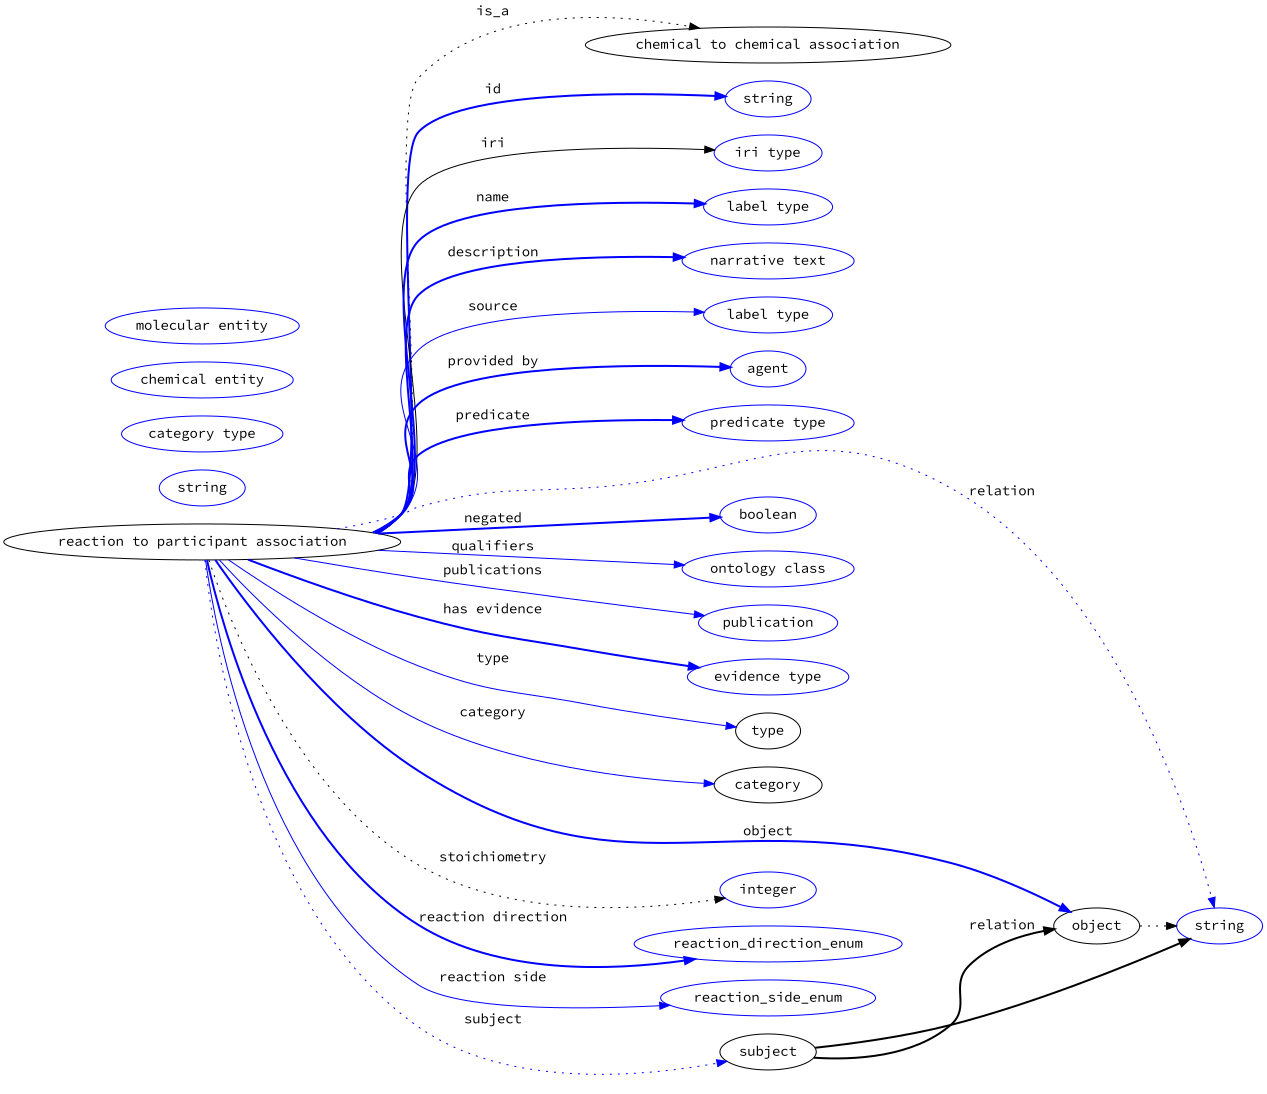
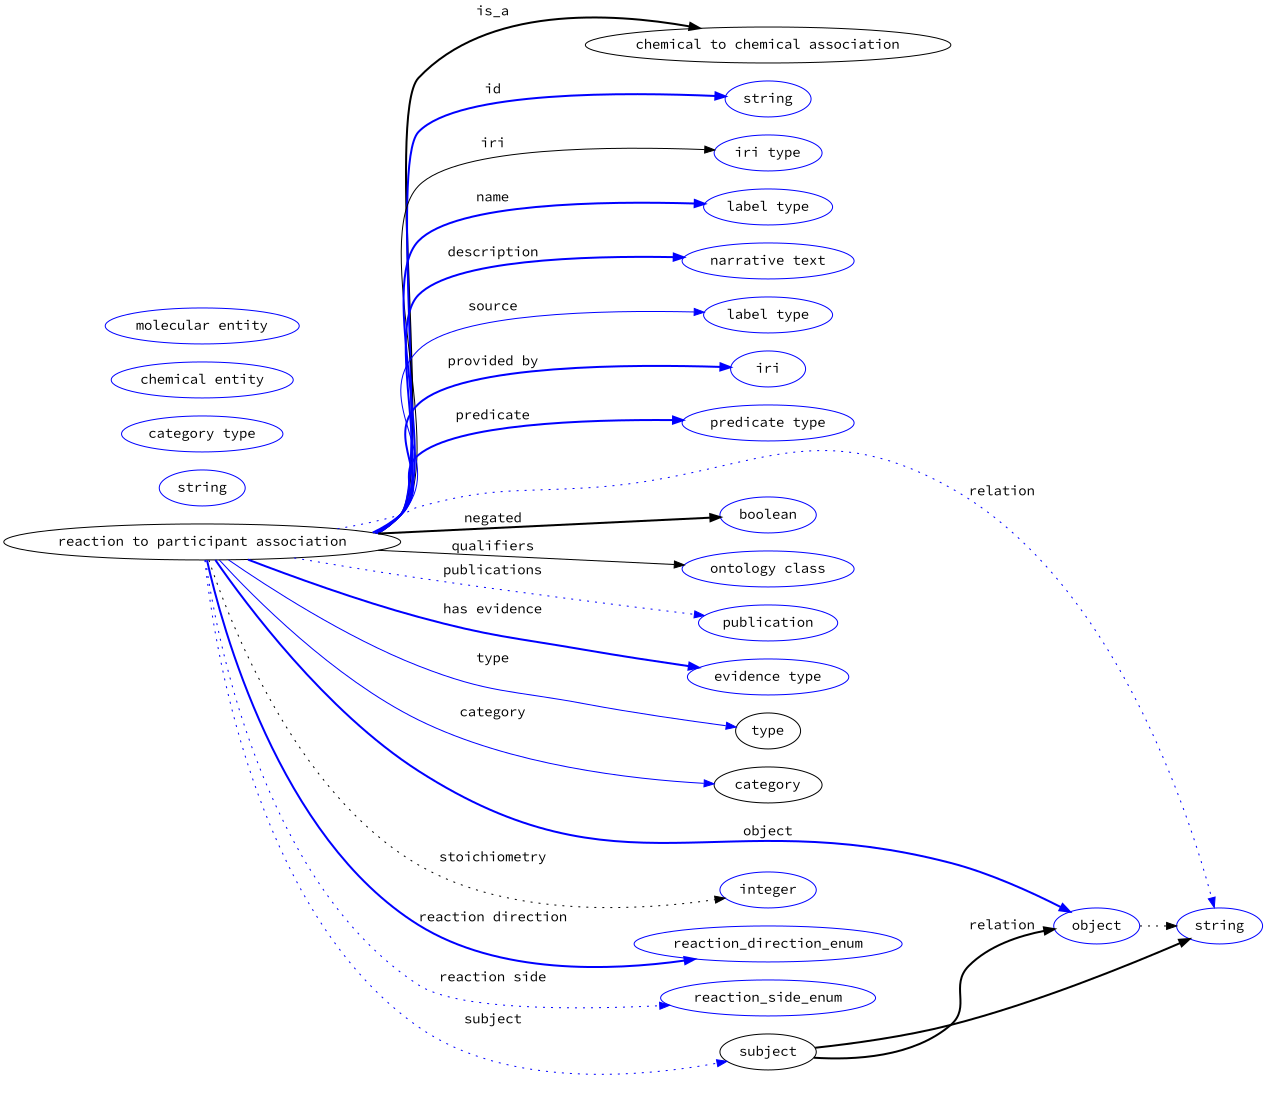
(408, 130) -> (408, 130)
(768, 369) -> (768, 369)
(544, 526) -> (544, 526)
(526, 557) -> (526, 557)
(494, 589) -> (494, 589)
(332, 900) -> (332, 900)
(1097, 926) -> (1097, 926)
